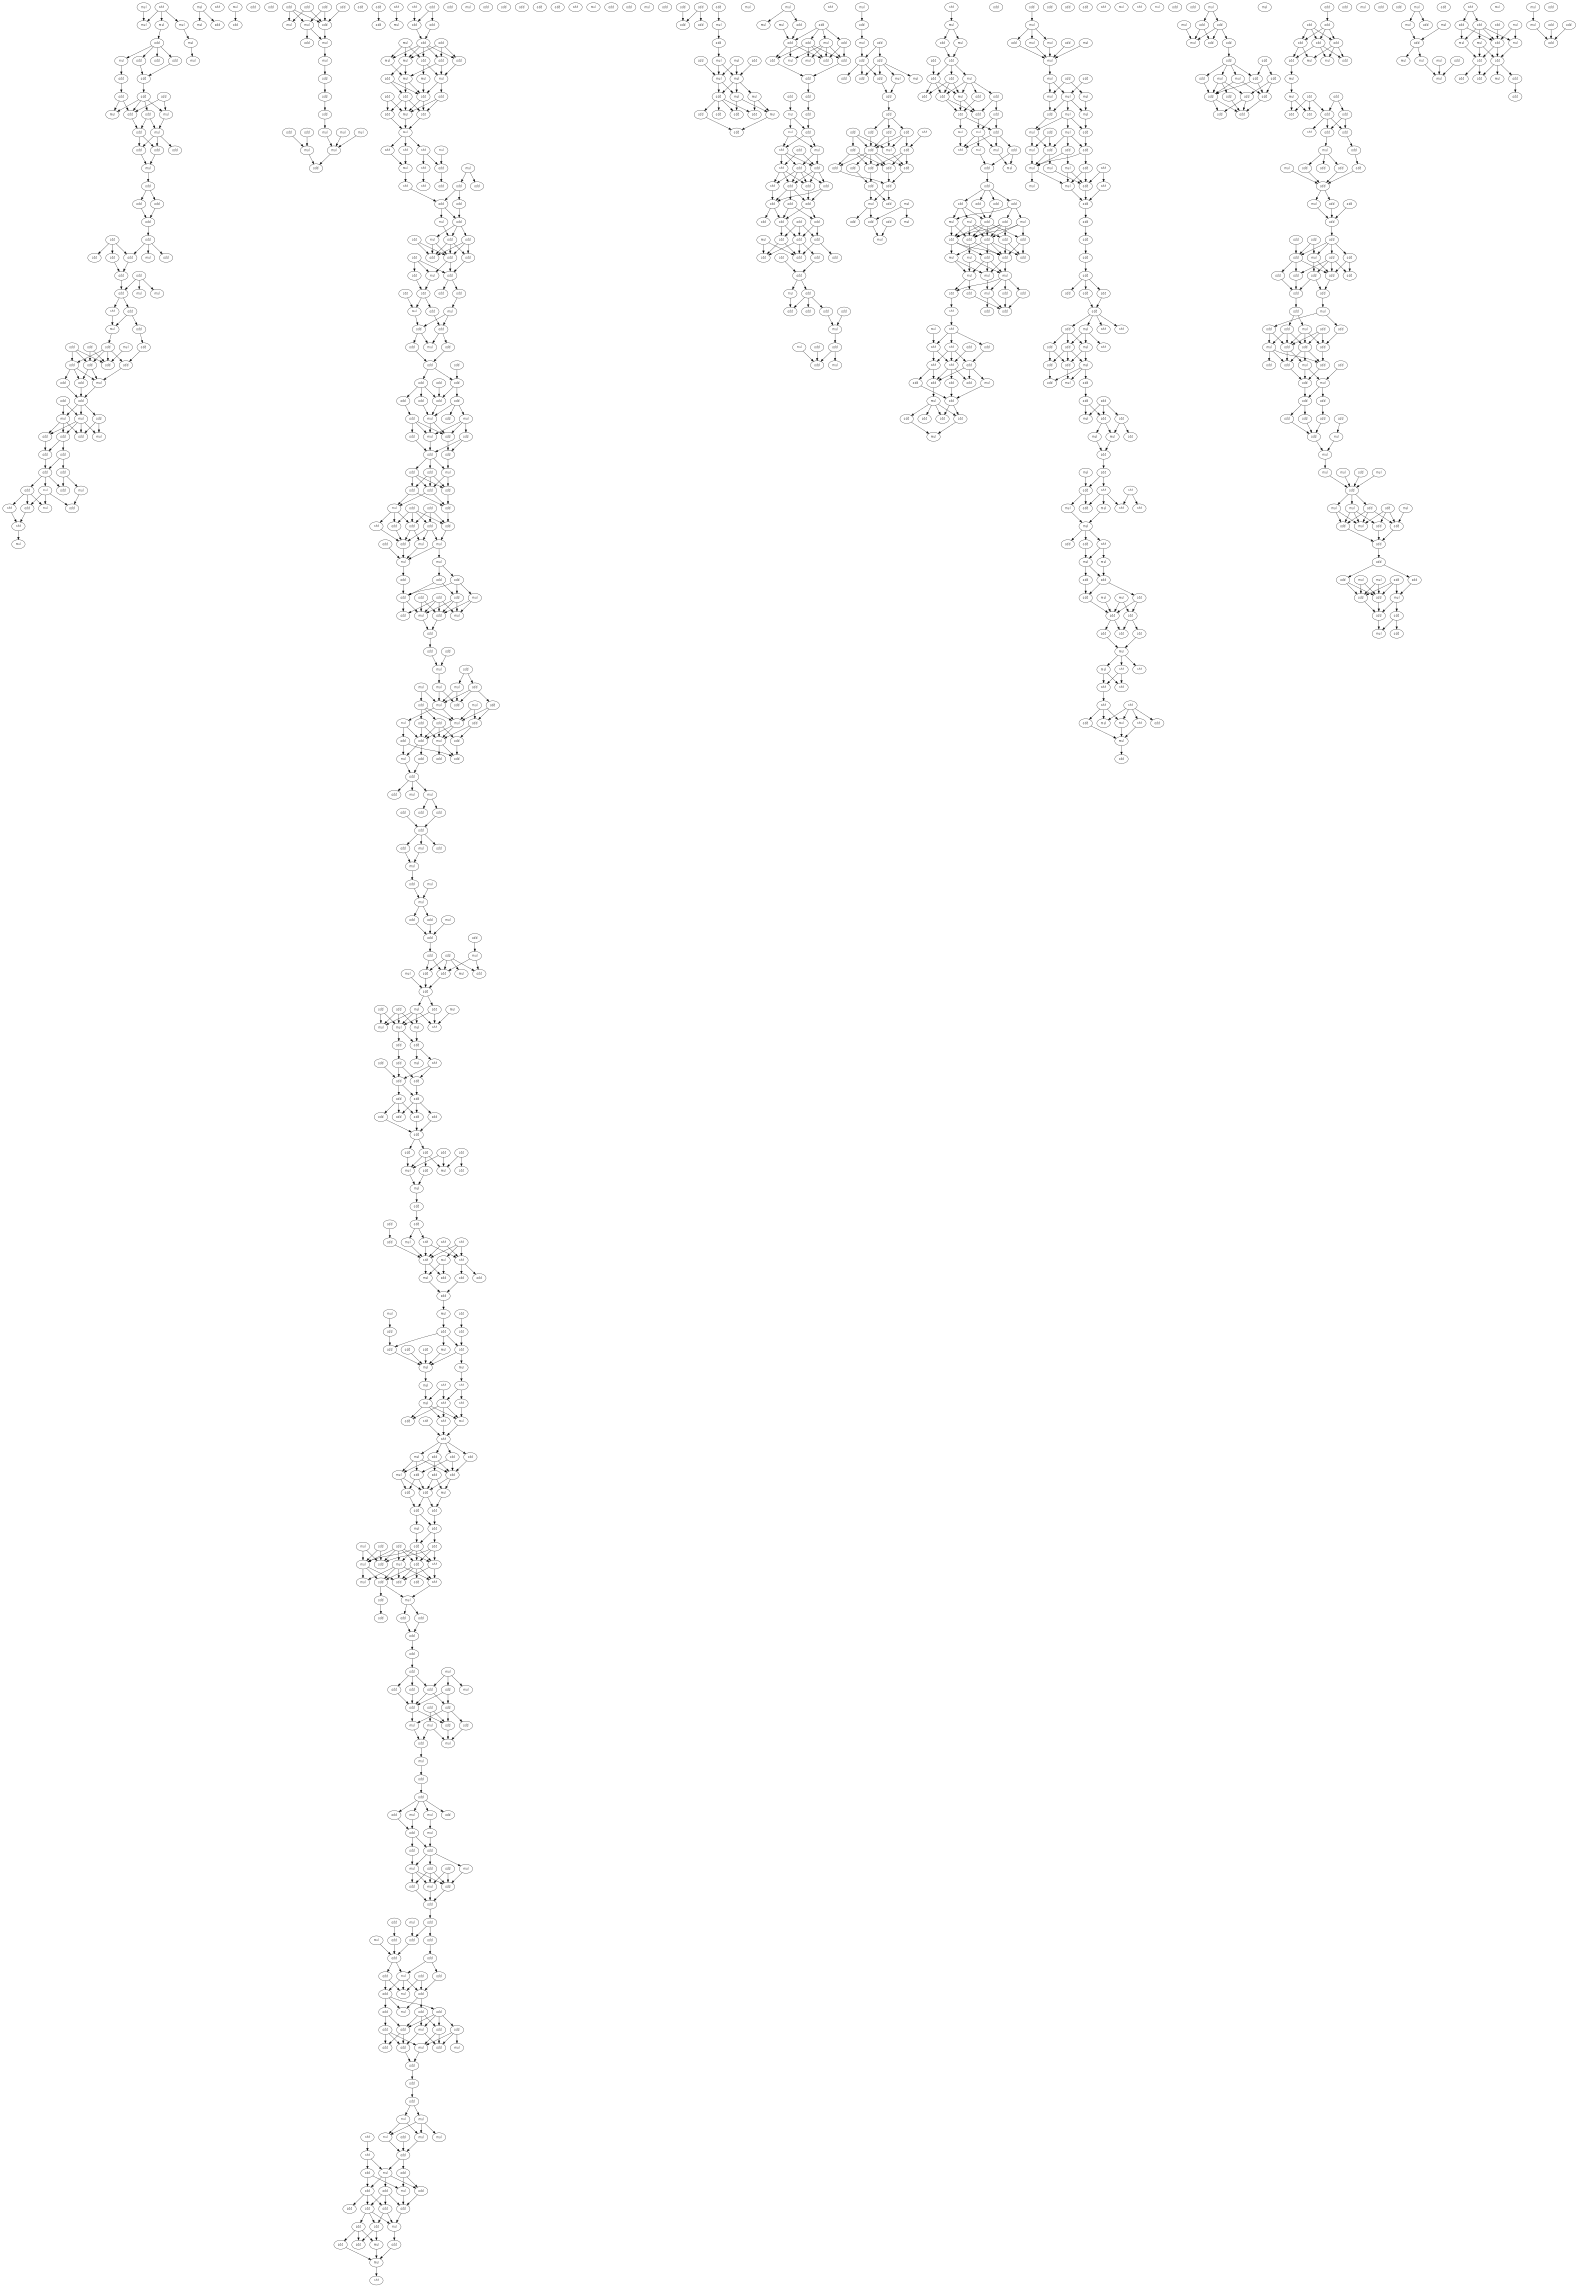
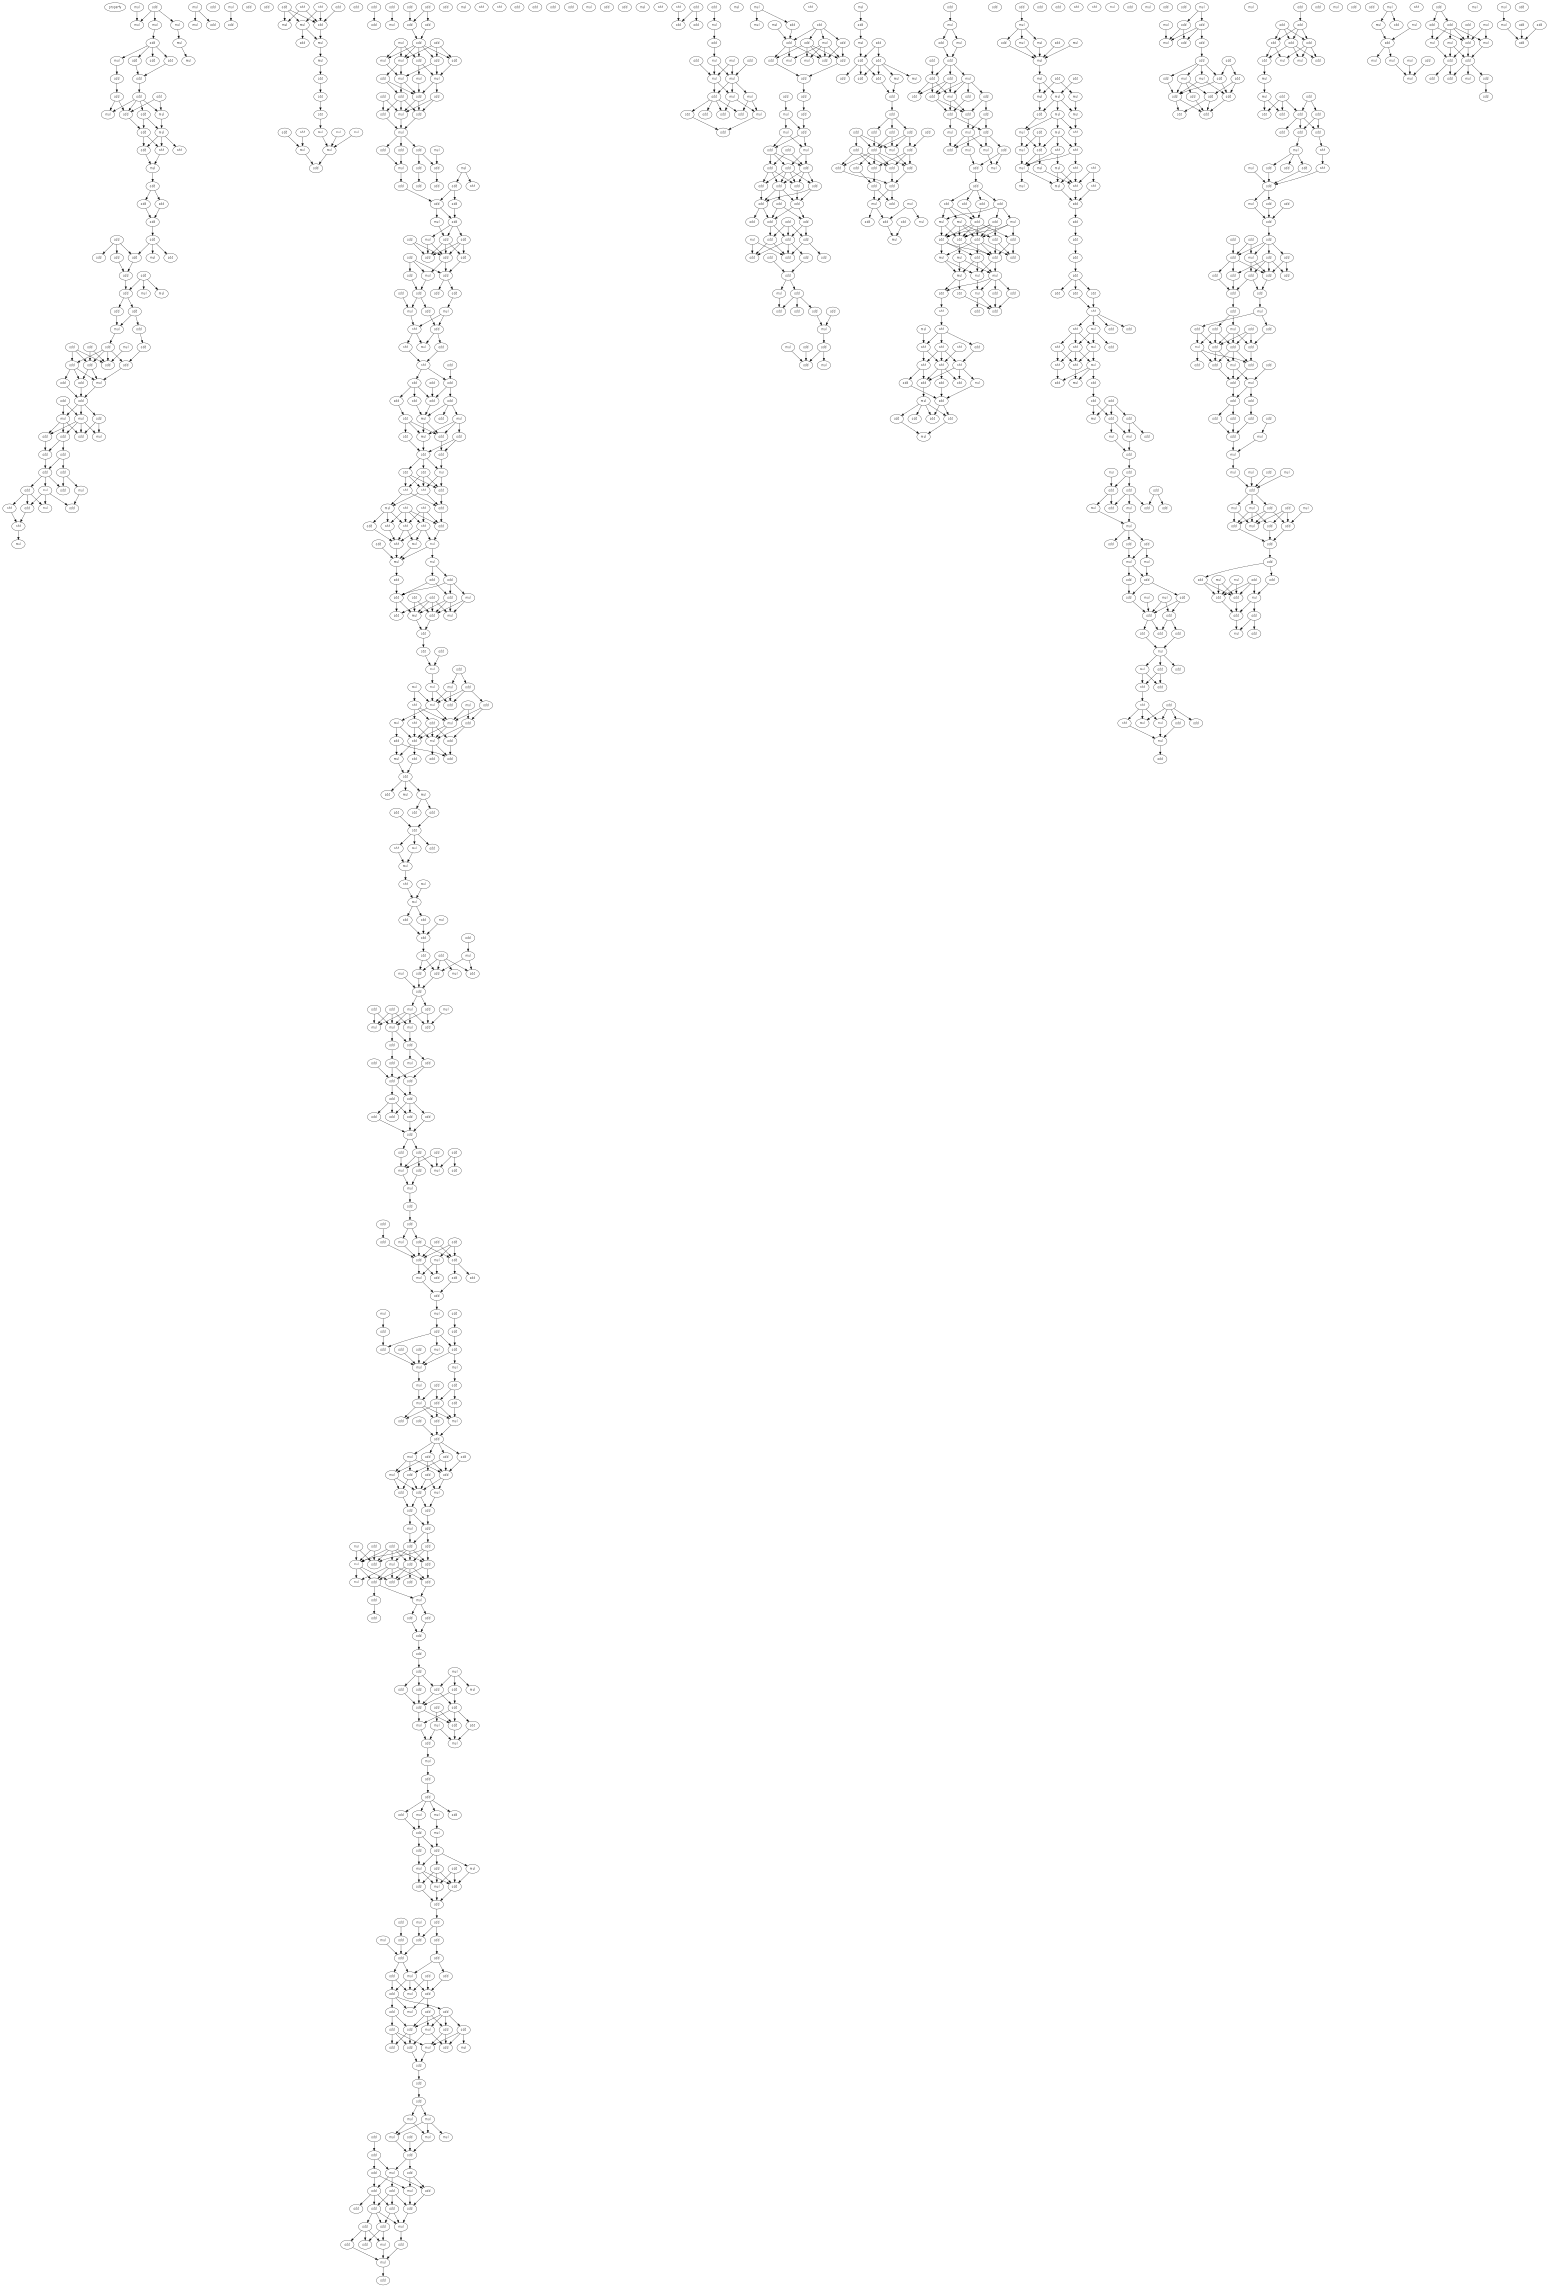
none -> (115, 7)
